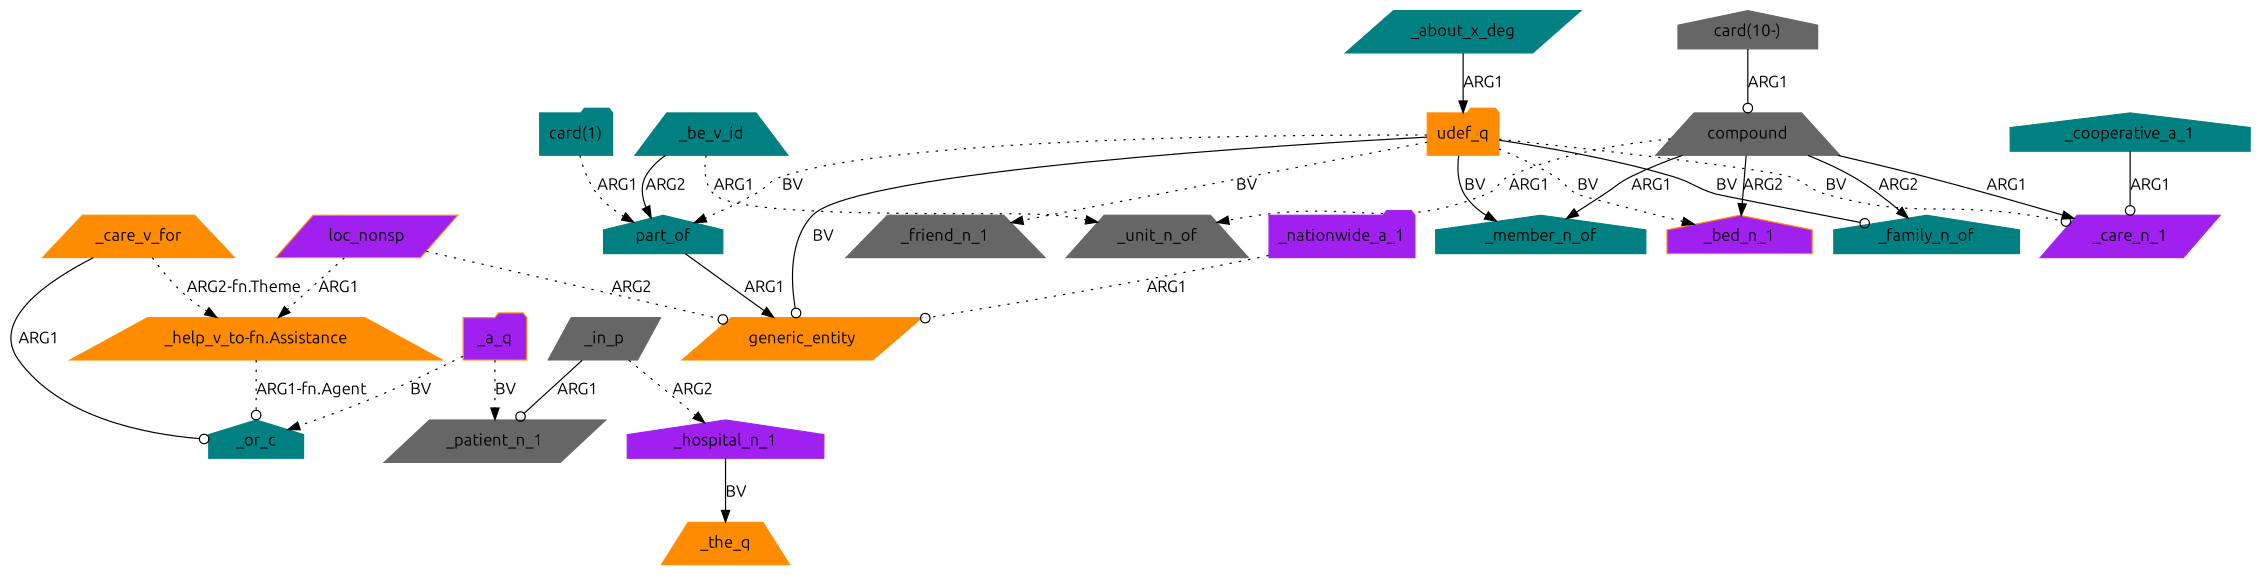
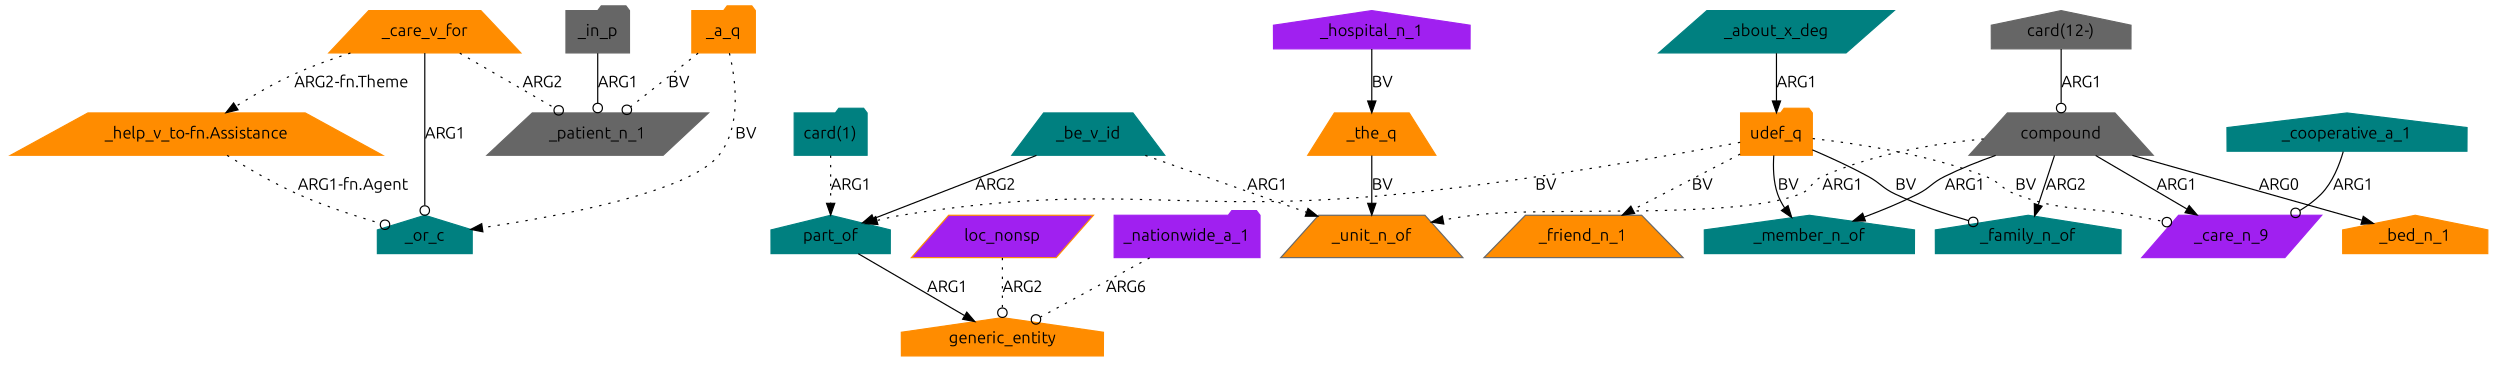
(1748, 32) -> (2061, 32)
none -> (507, 81)
(1068, 164) -> none
none -> (1372, 179)
(1764, 185) -> (2279, 185)
(1586, 197) -> none
(946, 236) -> (1584, 236)
(1157, 236) -> (1372, 236)
(1740, 236) -> (2415, 236)
(2130, 236) -> (2232, 236)
(316, 284) -> none
(1167, 288) -> (1127, 288)
(495, 339) -> (724, 32)
(604, 339) -> (598, 32)
(802, 339) -> (1002, 339)
(495, 384) -> (664, 80)
(662, 388) -> none
